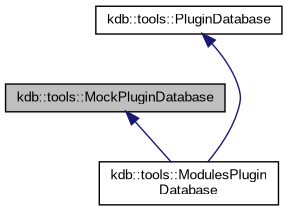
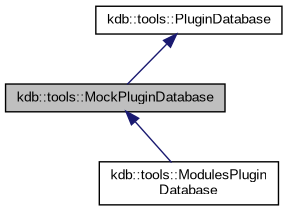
(240, 103) -> (147, 64)
